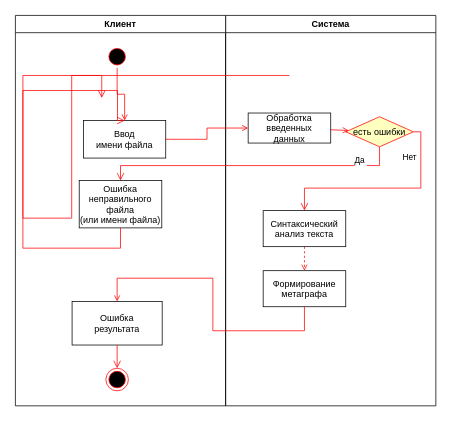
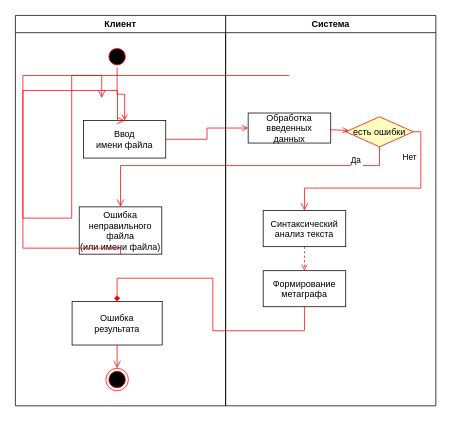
(120, 204) -> (120, 230)
(117, 296) -> (117, 294)
